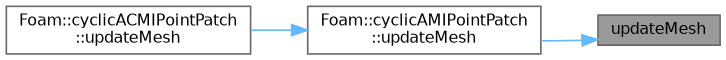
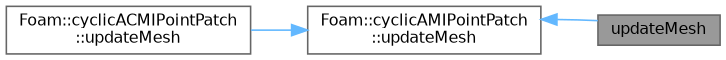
(561, 41) -> (577, 20)
